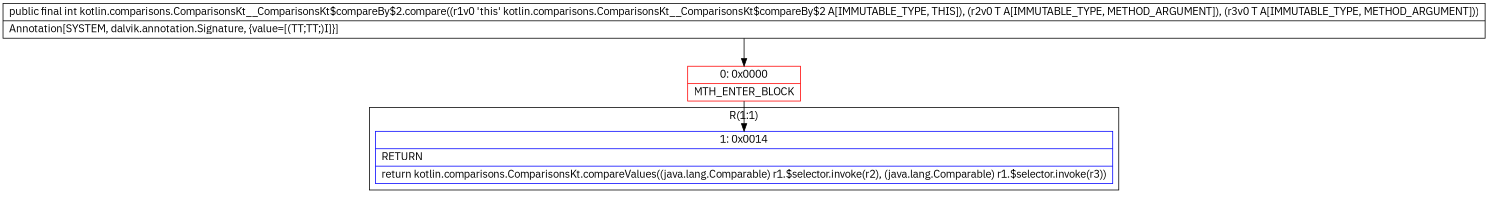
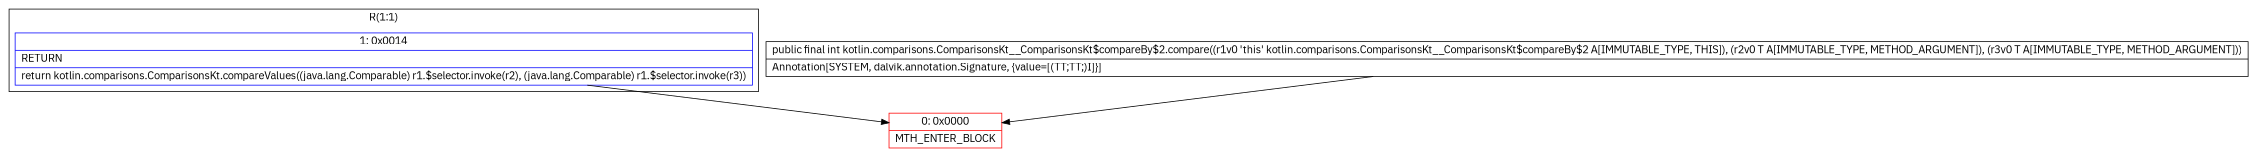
(744, 112) -> (734, 104)
